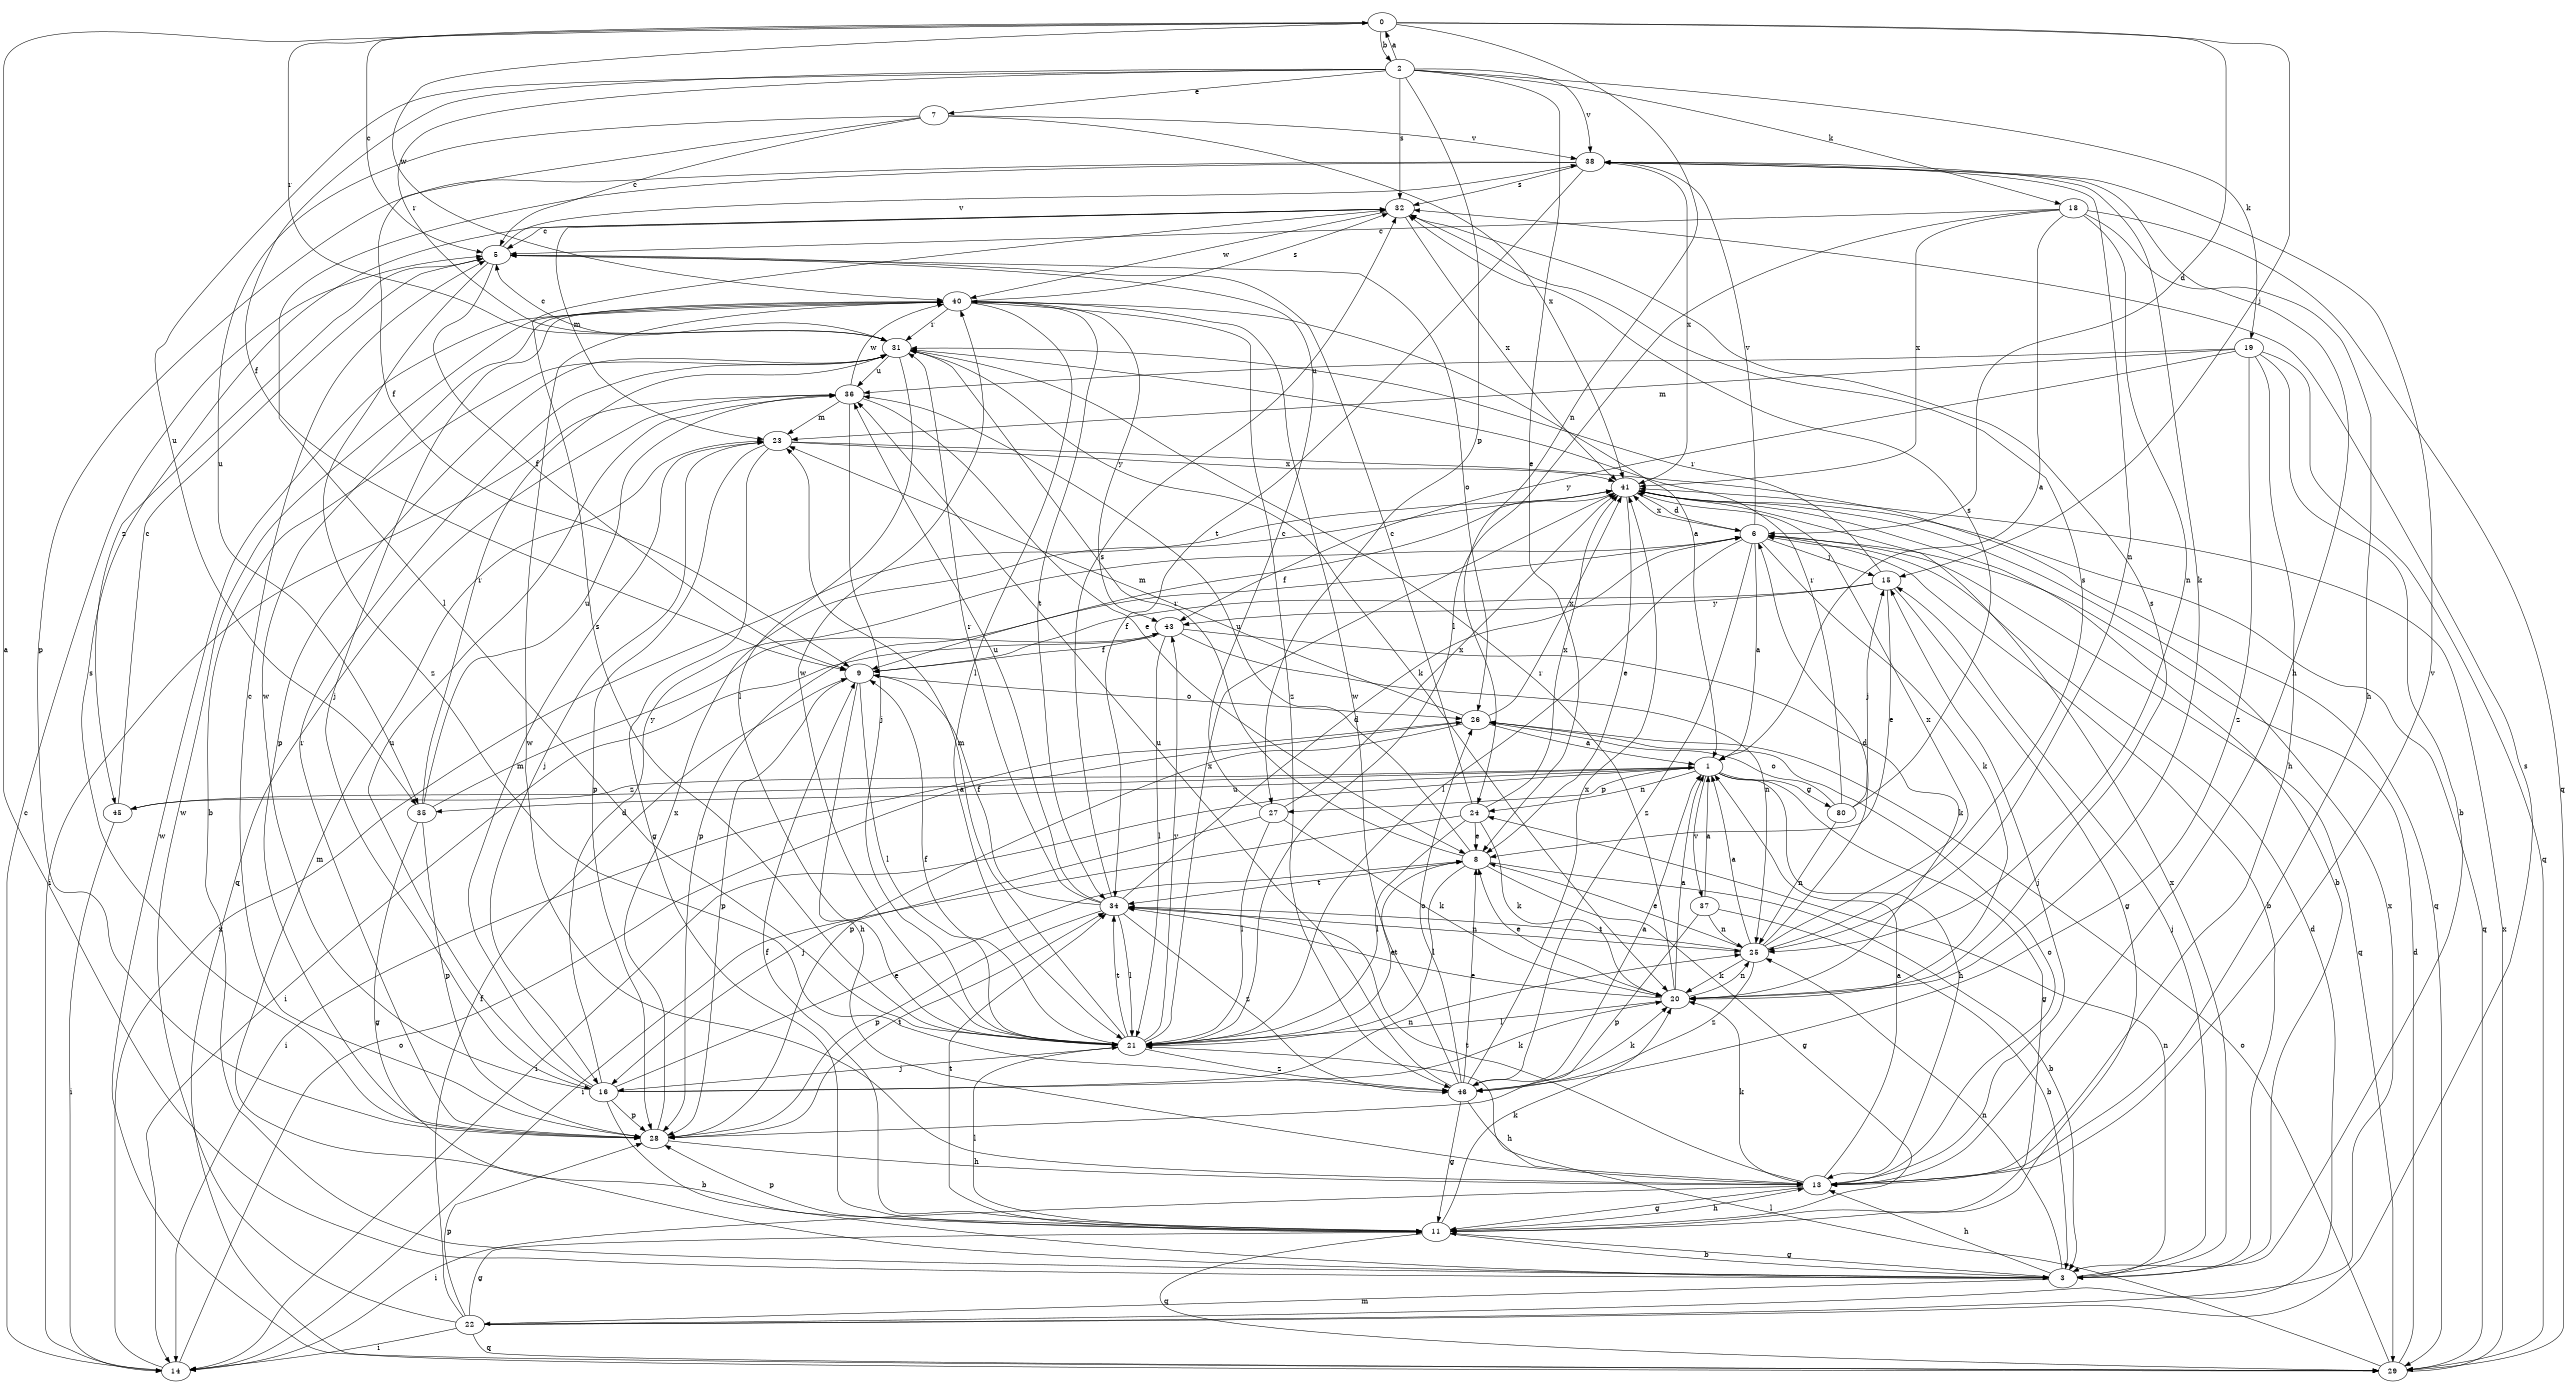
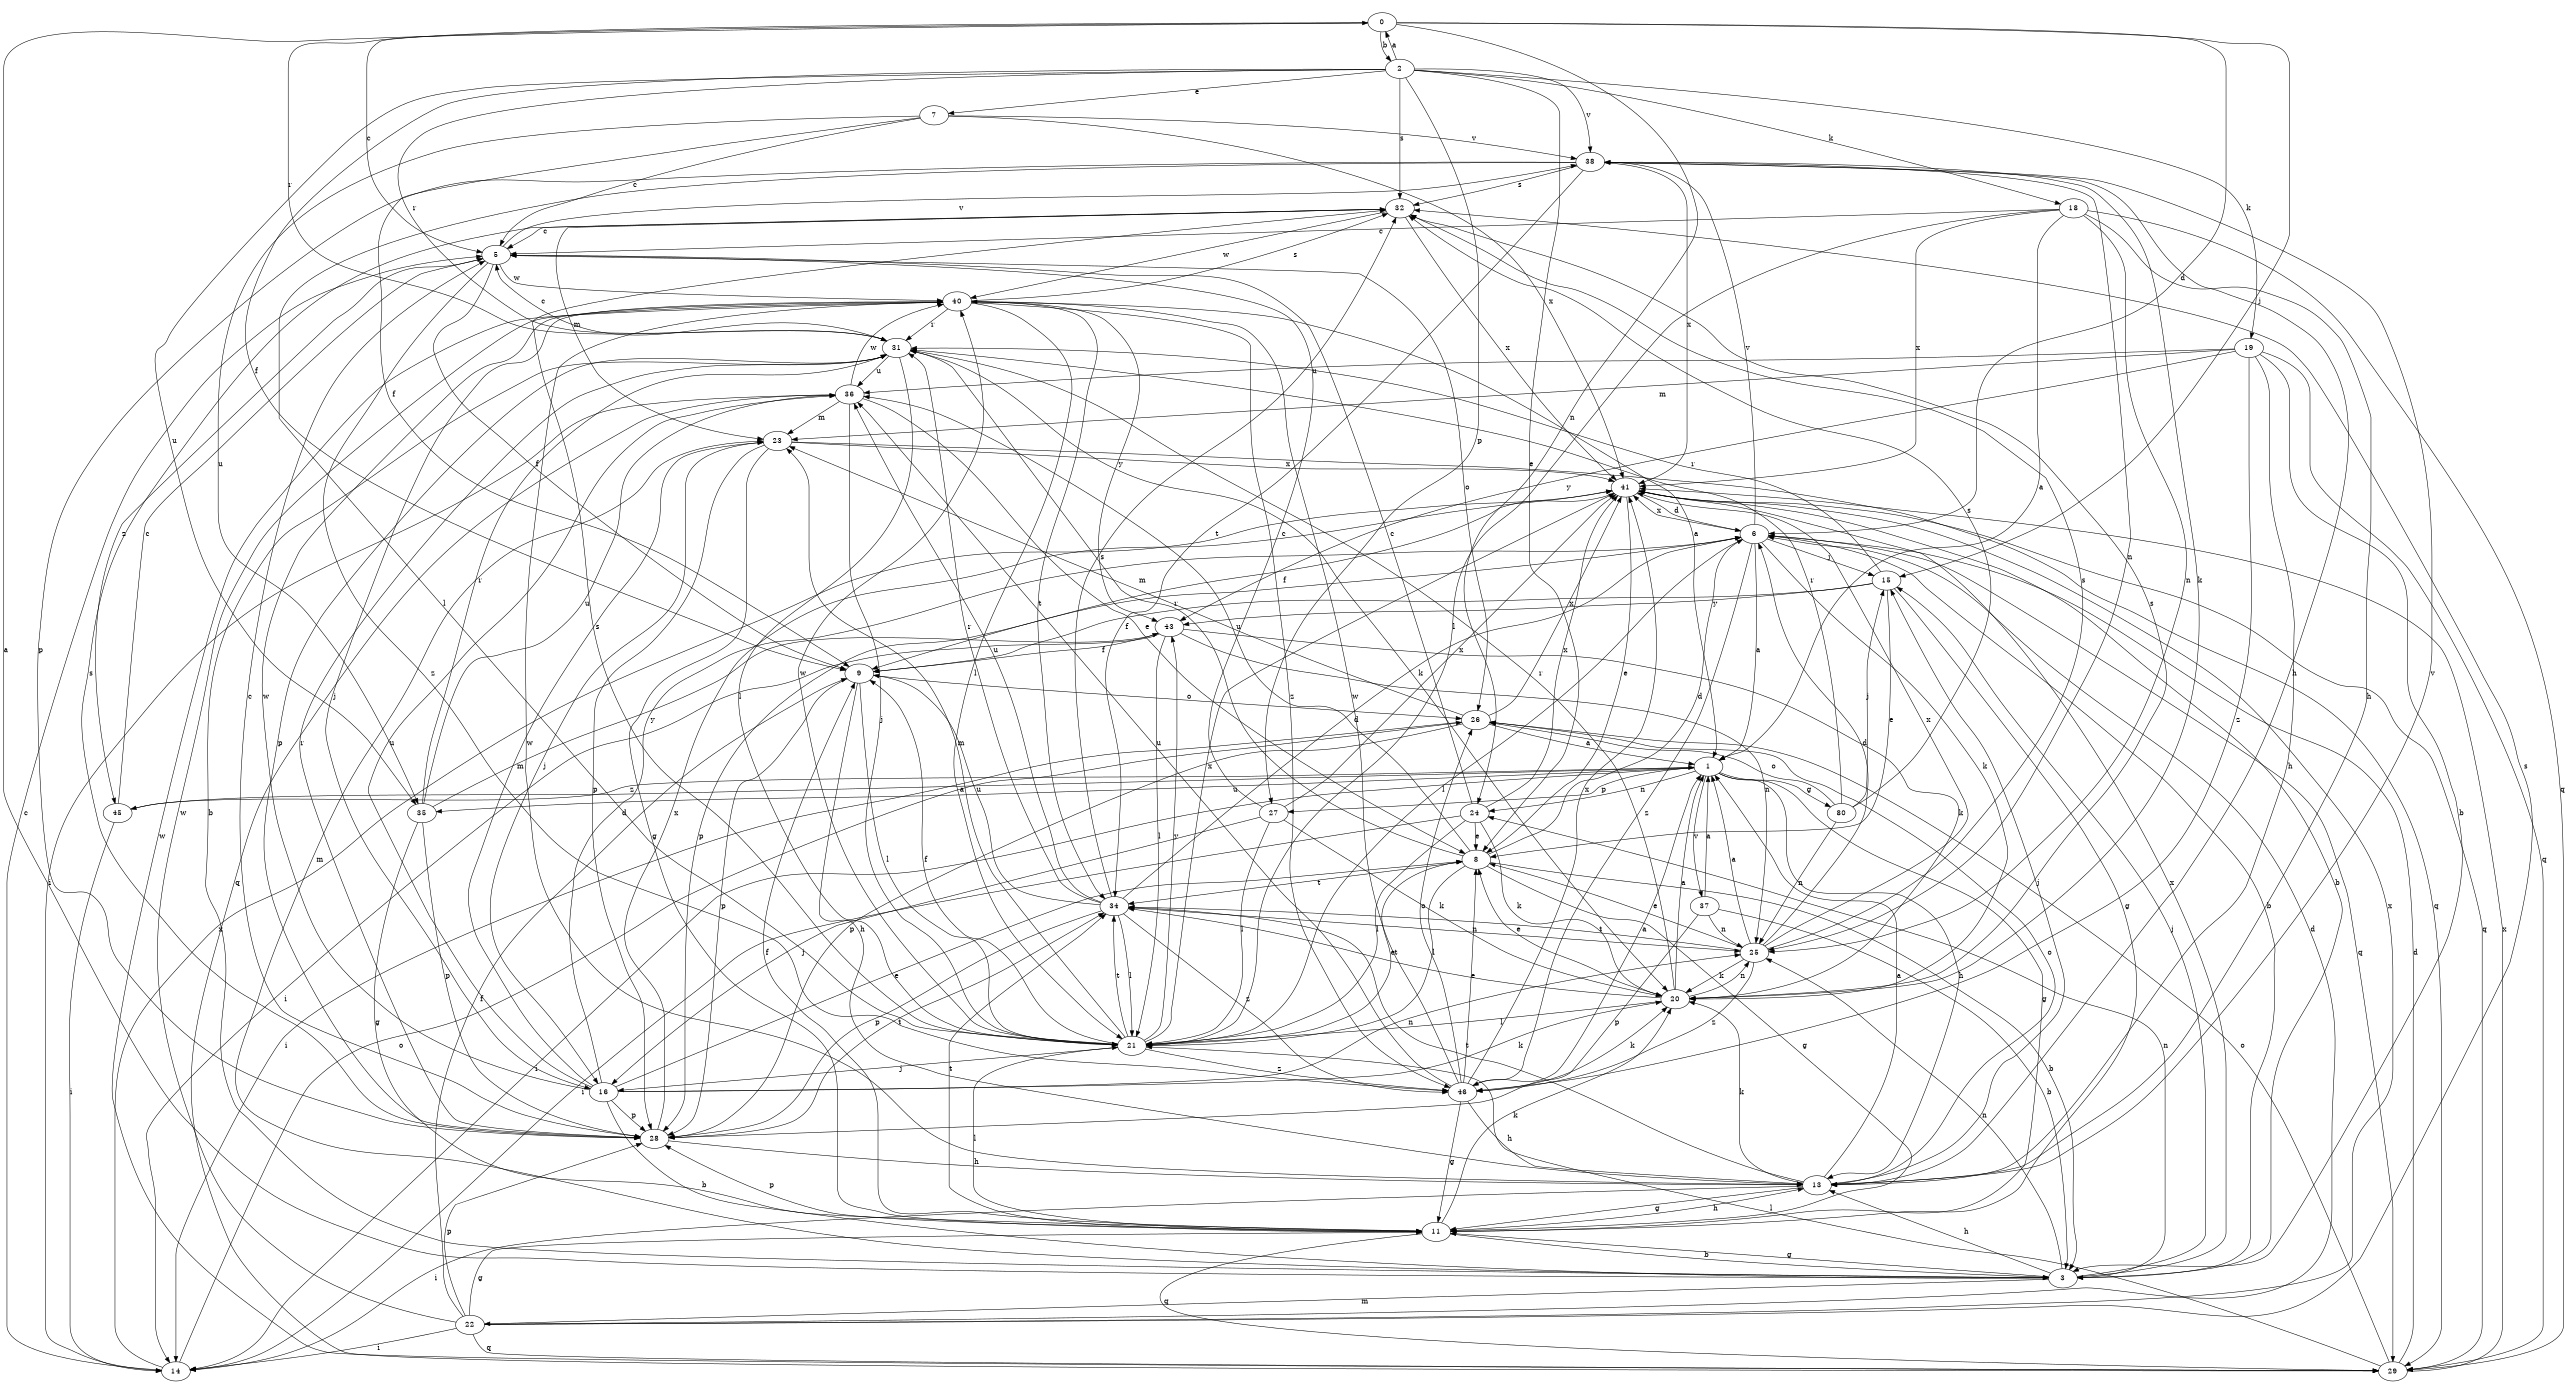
(567, 63) -> (714, 295)
none -> (1675, 735)
(979, 790) -> (979, 790)
